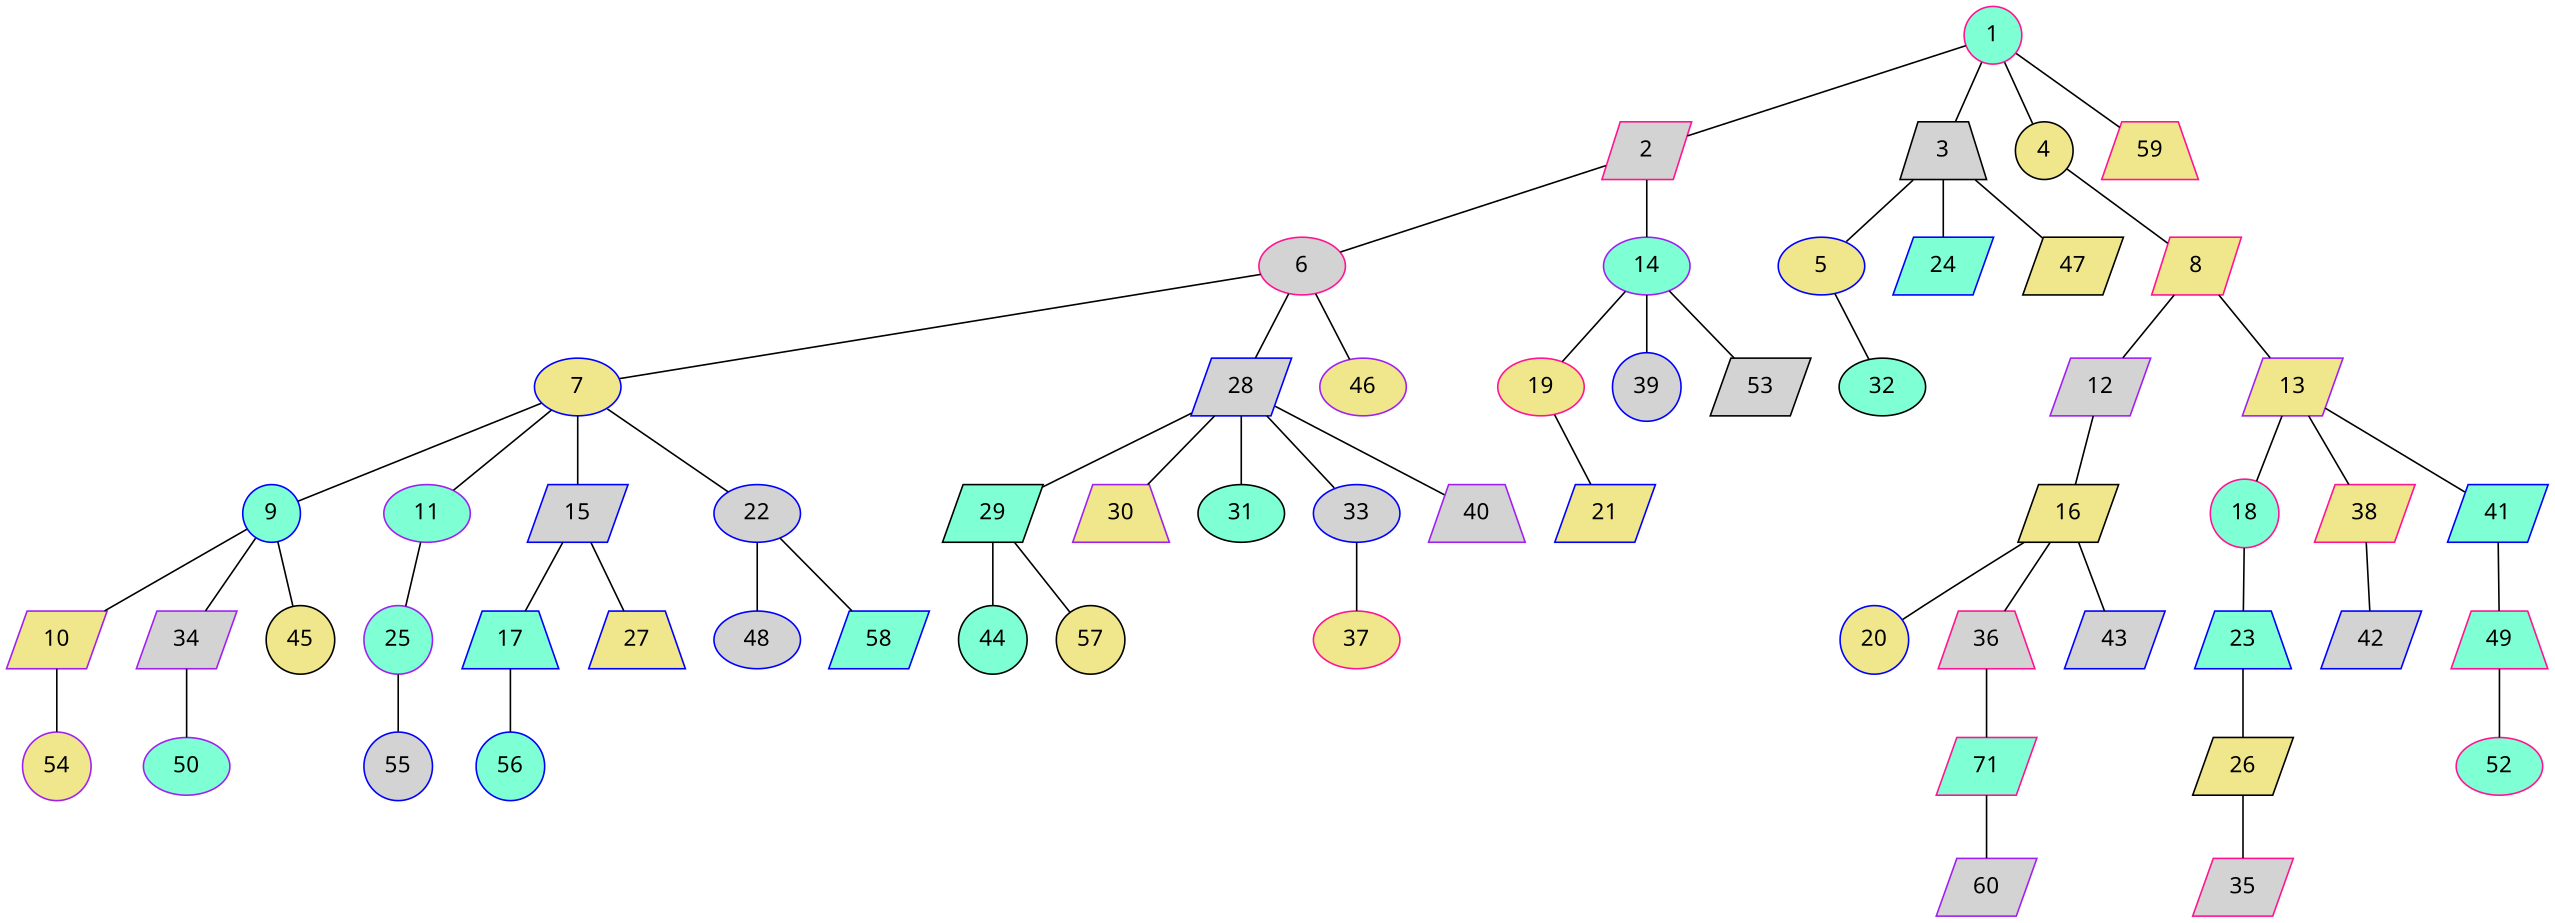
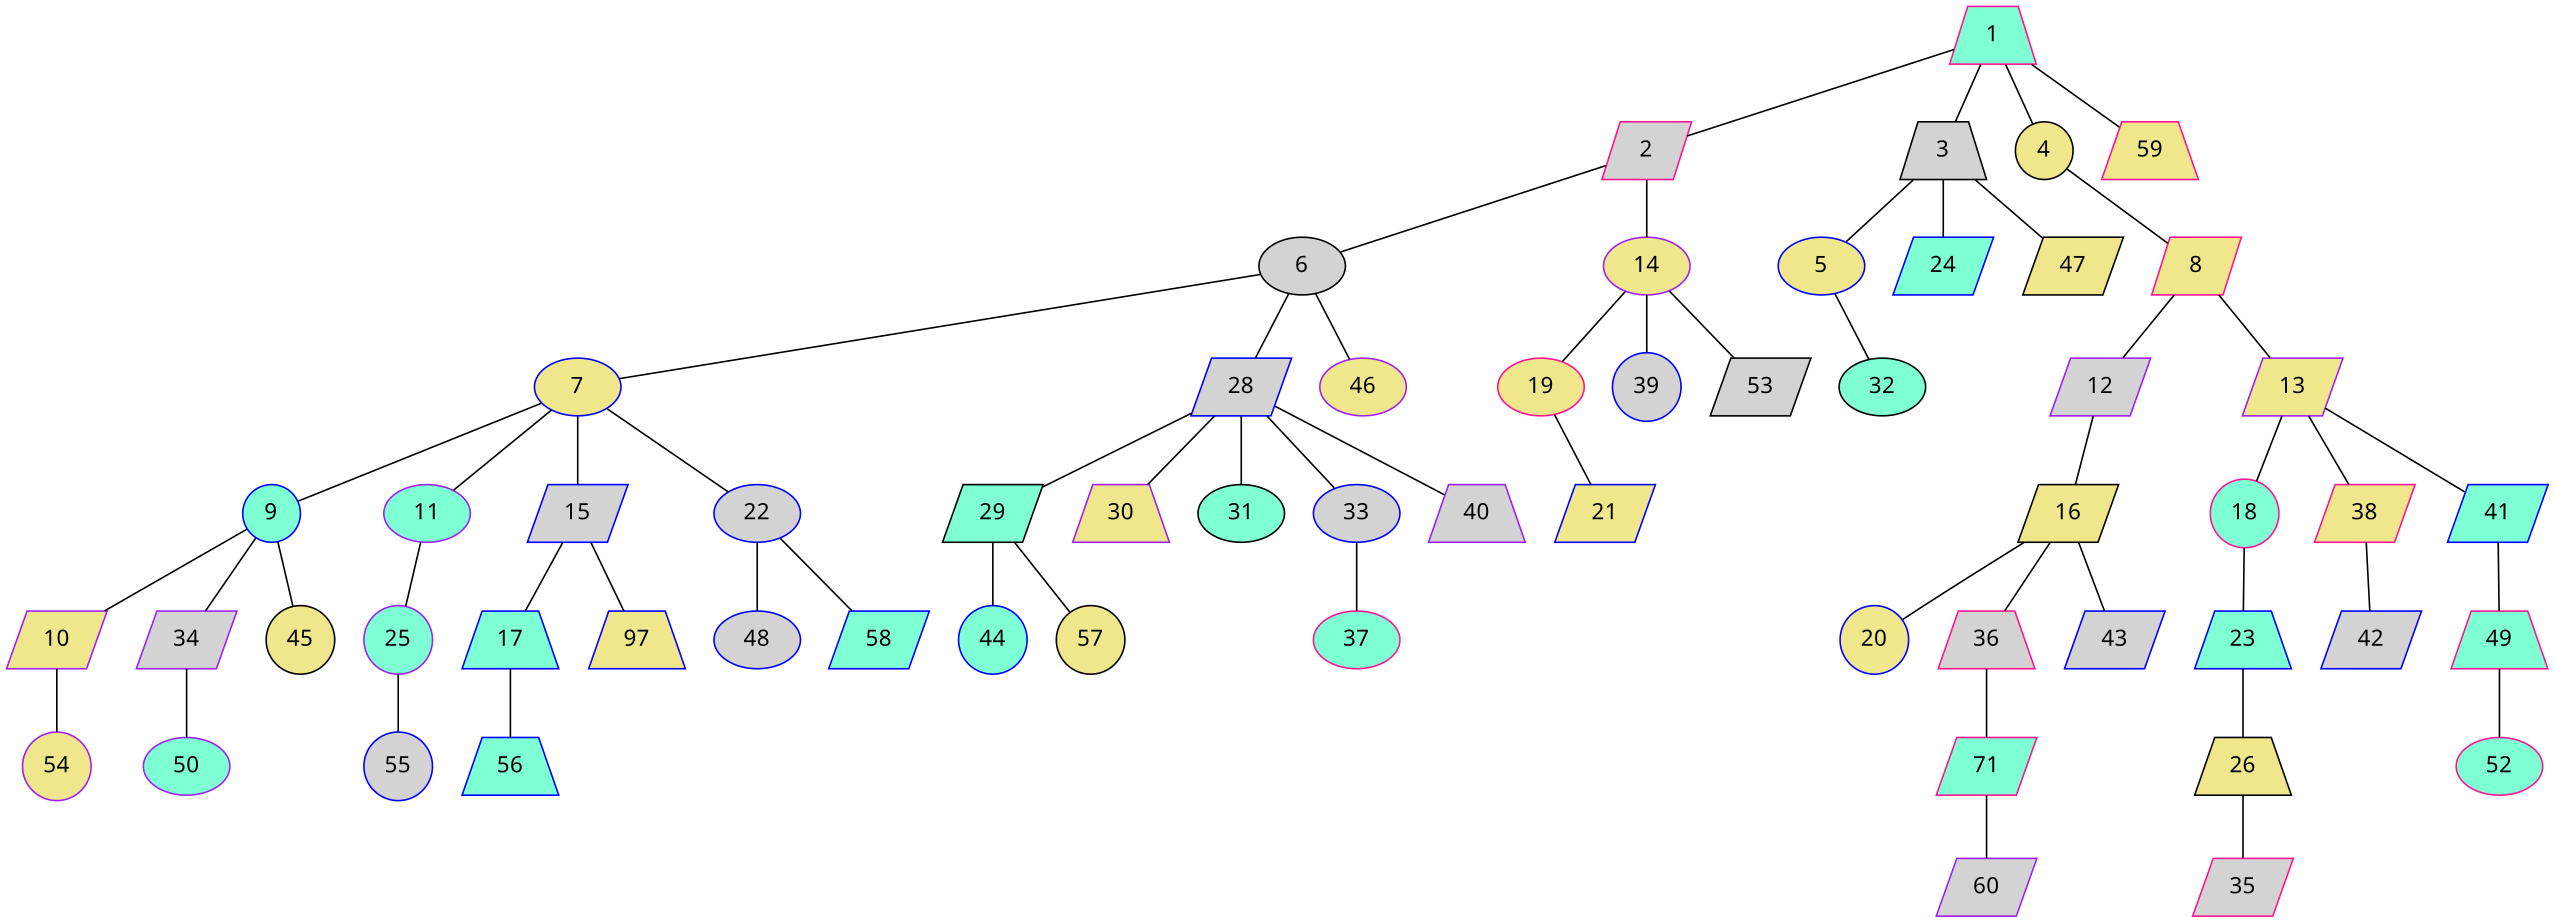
(1993, 35) -> (1993, 35)
(1302, 266) -> (1302, 266)
(1647, 266) -> (1647, 266)
(637, 640) -> (637, 640)
(993, 640) -> (993, 640)
(1357, 640) -> (1357, 640)
(510, 766) -> (510, 766)
(2243, 766) -> (2243, 766)
